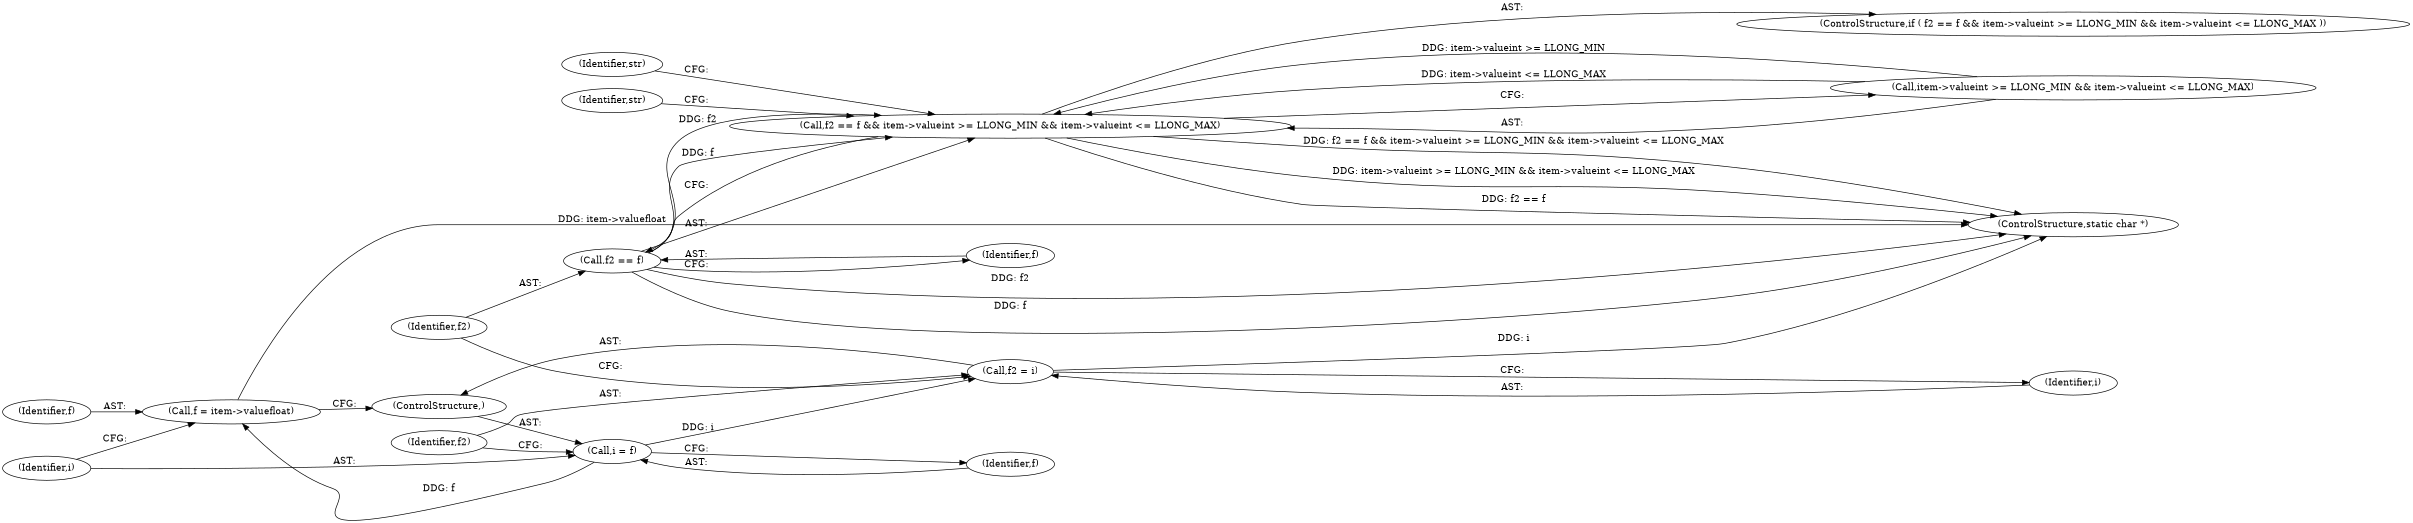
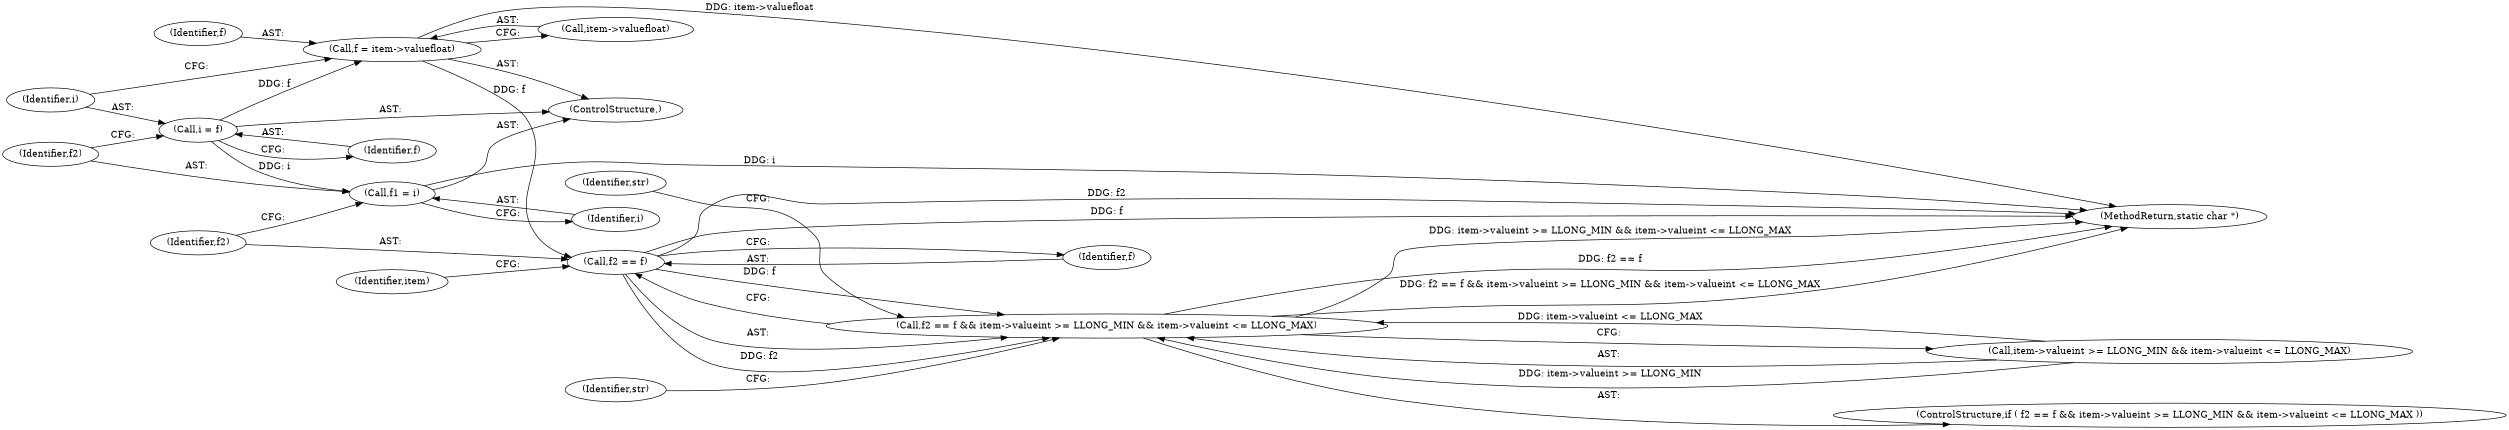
none -> (616, 30)
none -> (534, 135)
(2073, 225) -> (2170, 217)
none -> (392, 282)
(1010, 372) -> (392, 194)
(346, 404) -> (510, 64)
(527, 429) -> (389, 118)
